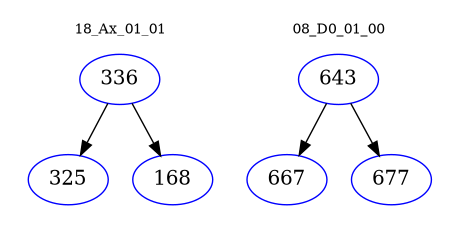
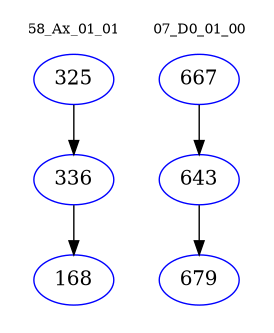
(120, 30) -> (74, 30)
(339, 30) -> (200, 30)
(97, 123) -> (74, 123)
(316, 123) -> (199, 123)
(391, 180) -> (199, 280)
